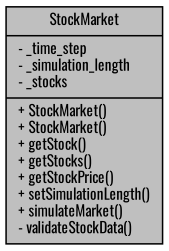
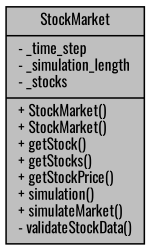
(84, 195) -> (56, 195)
